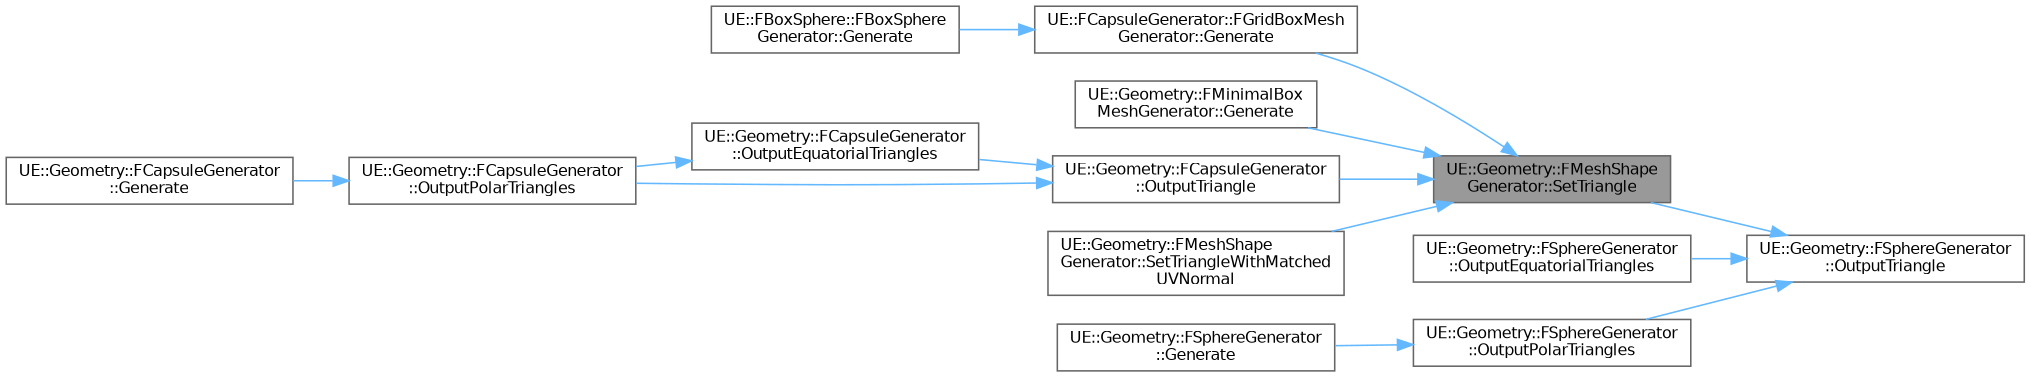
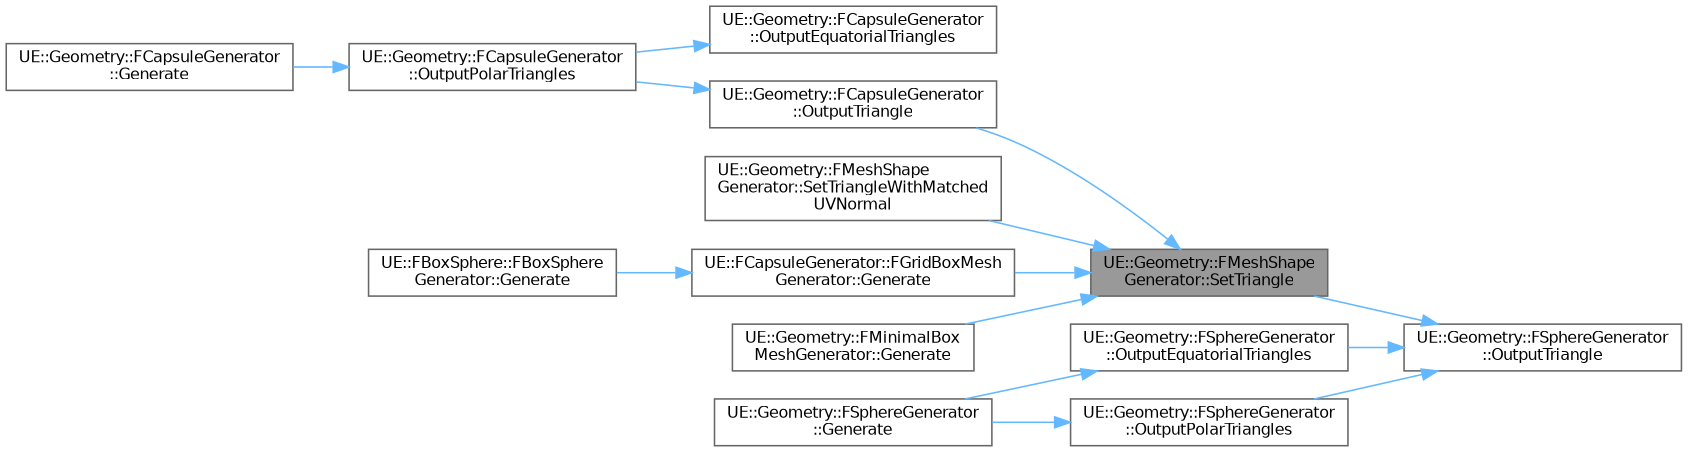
(1008, 162) -> none
none -> (1023, 387)
